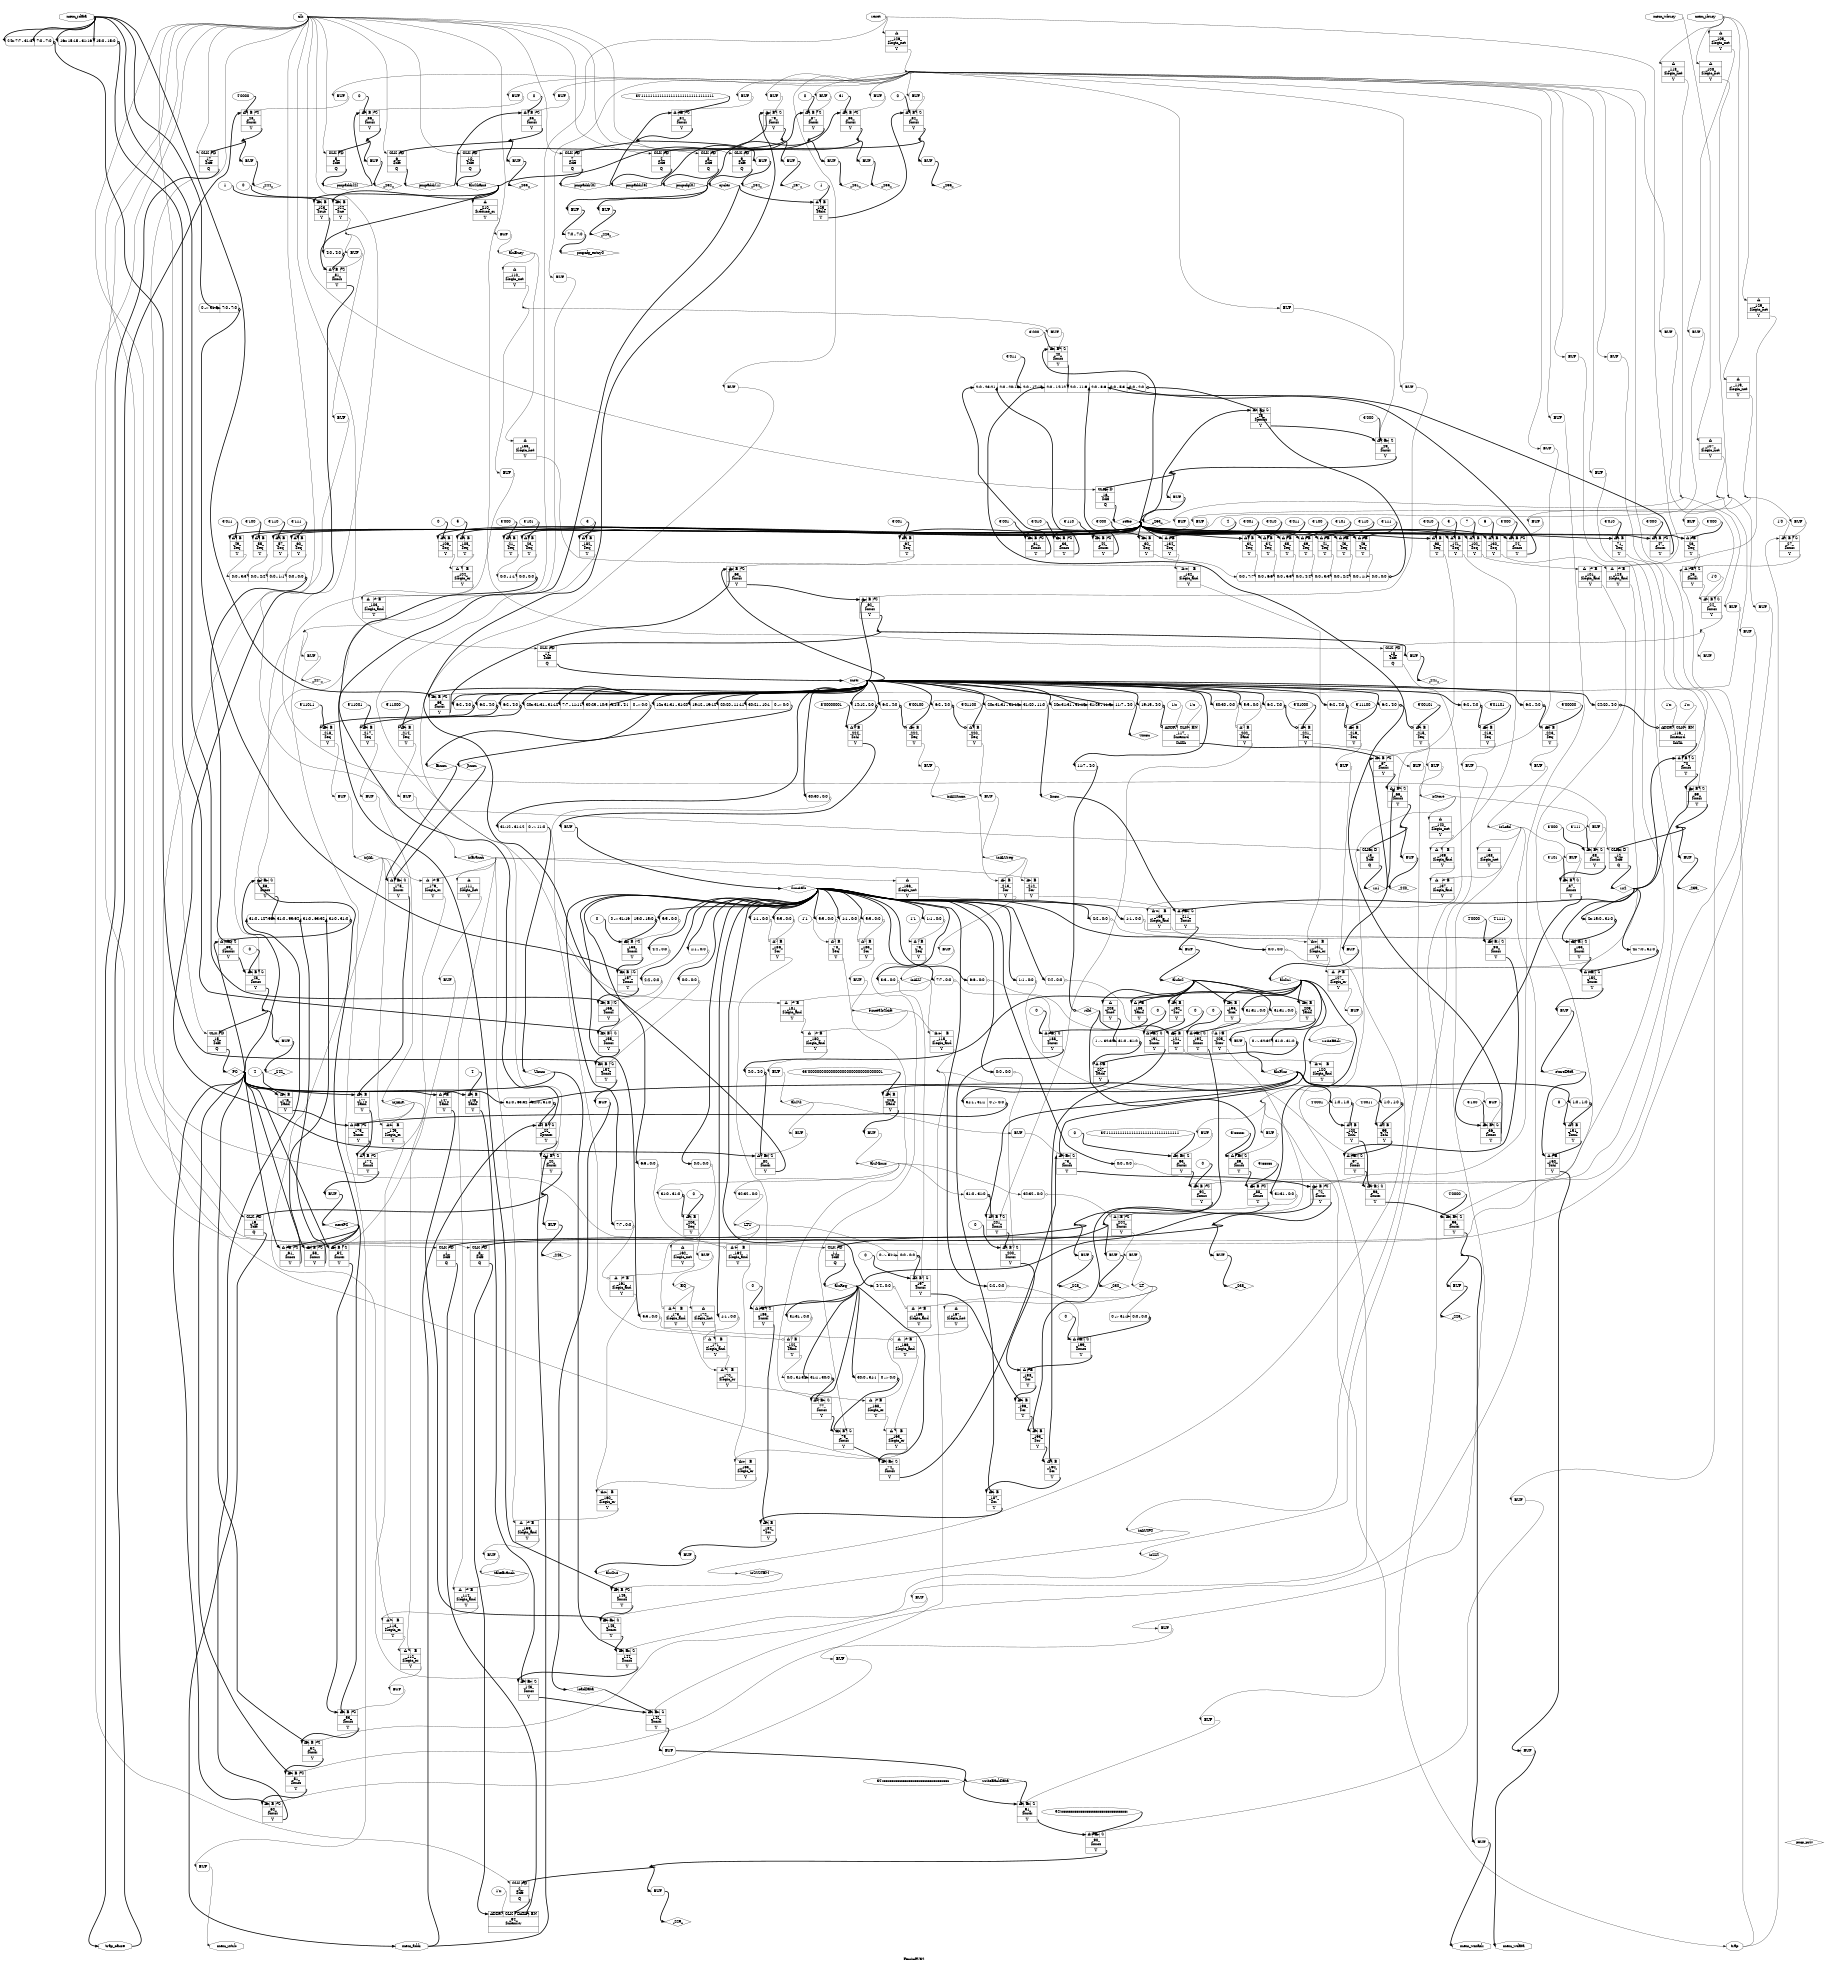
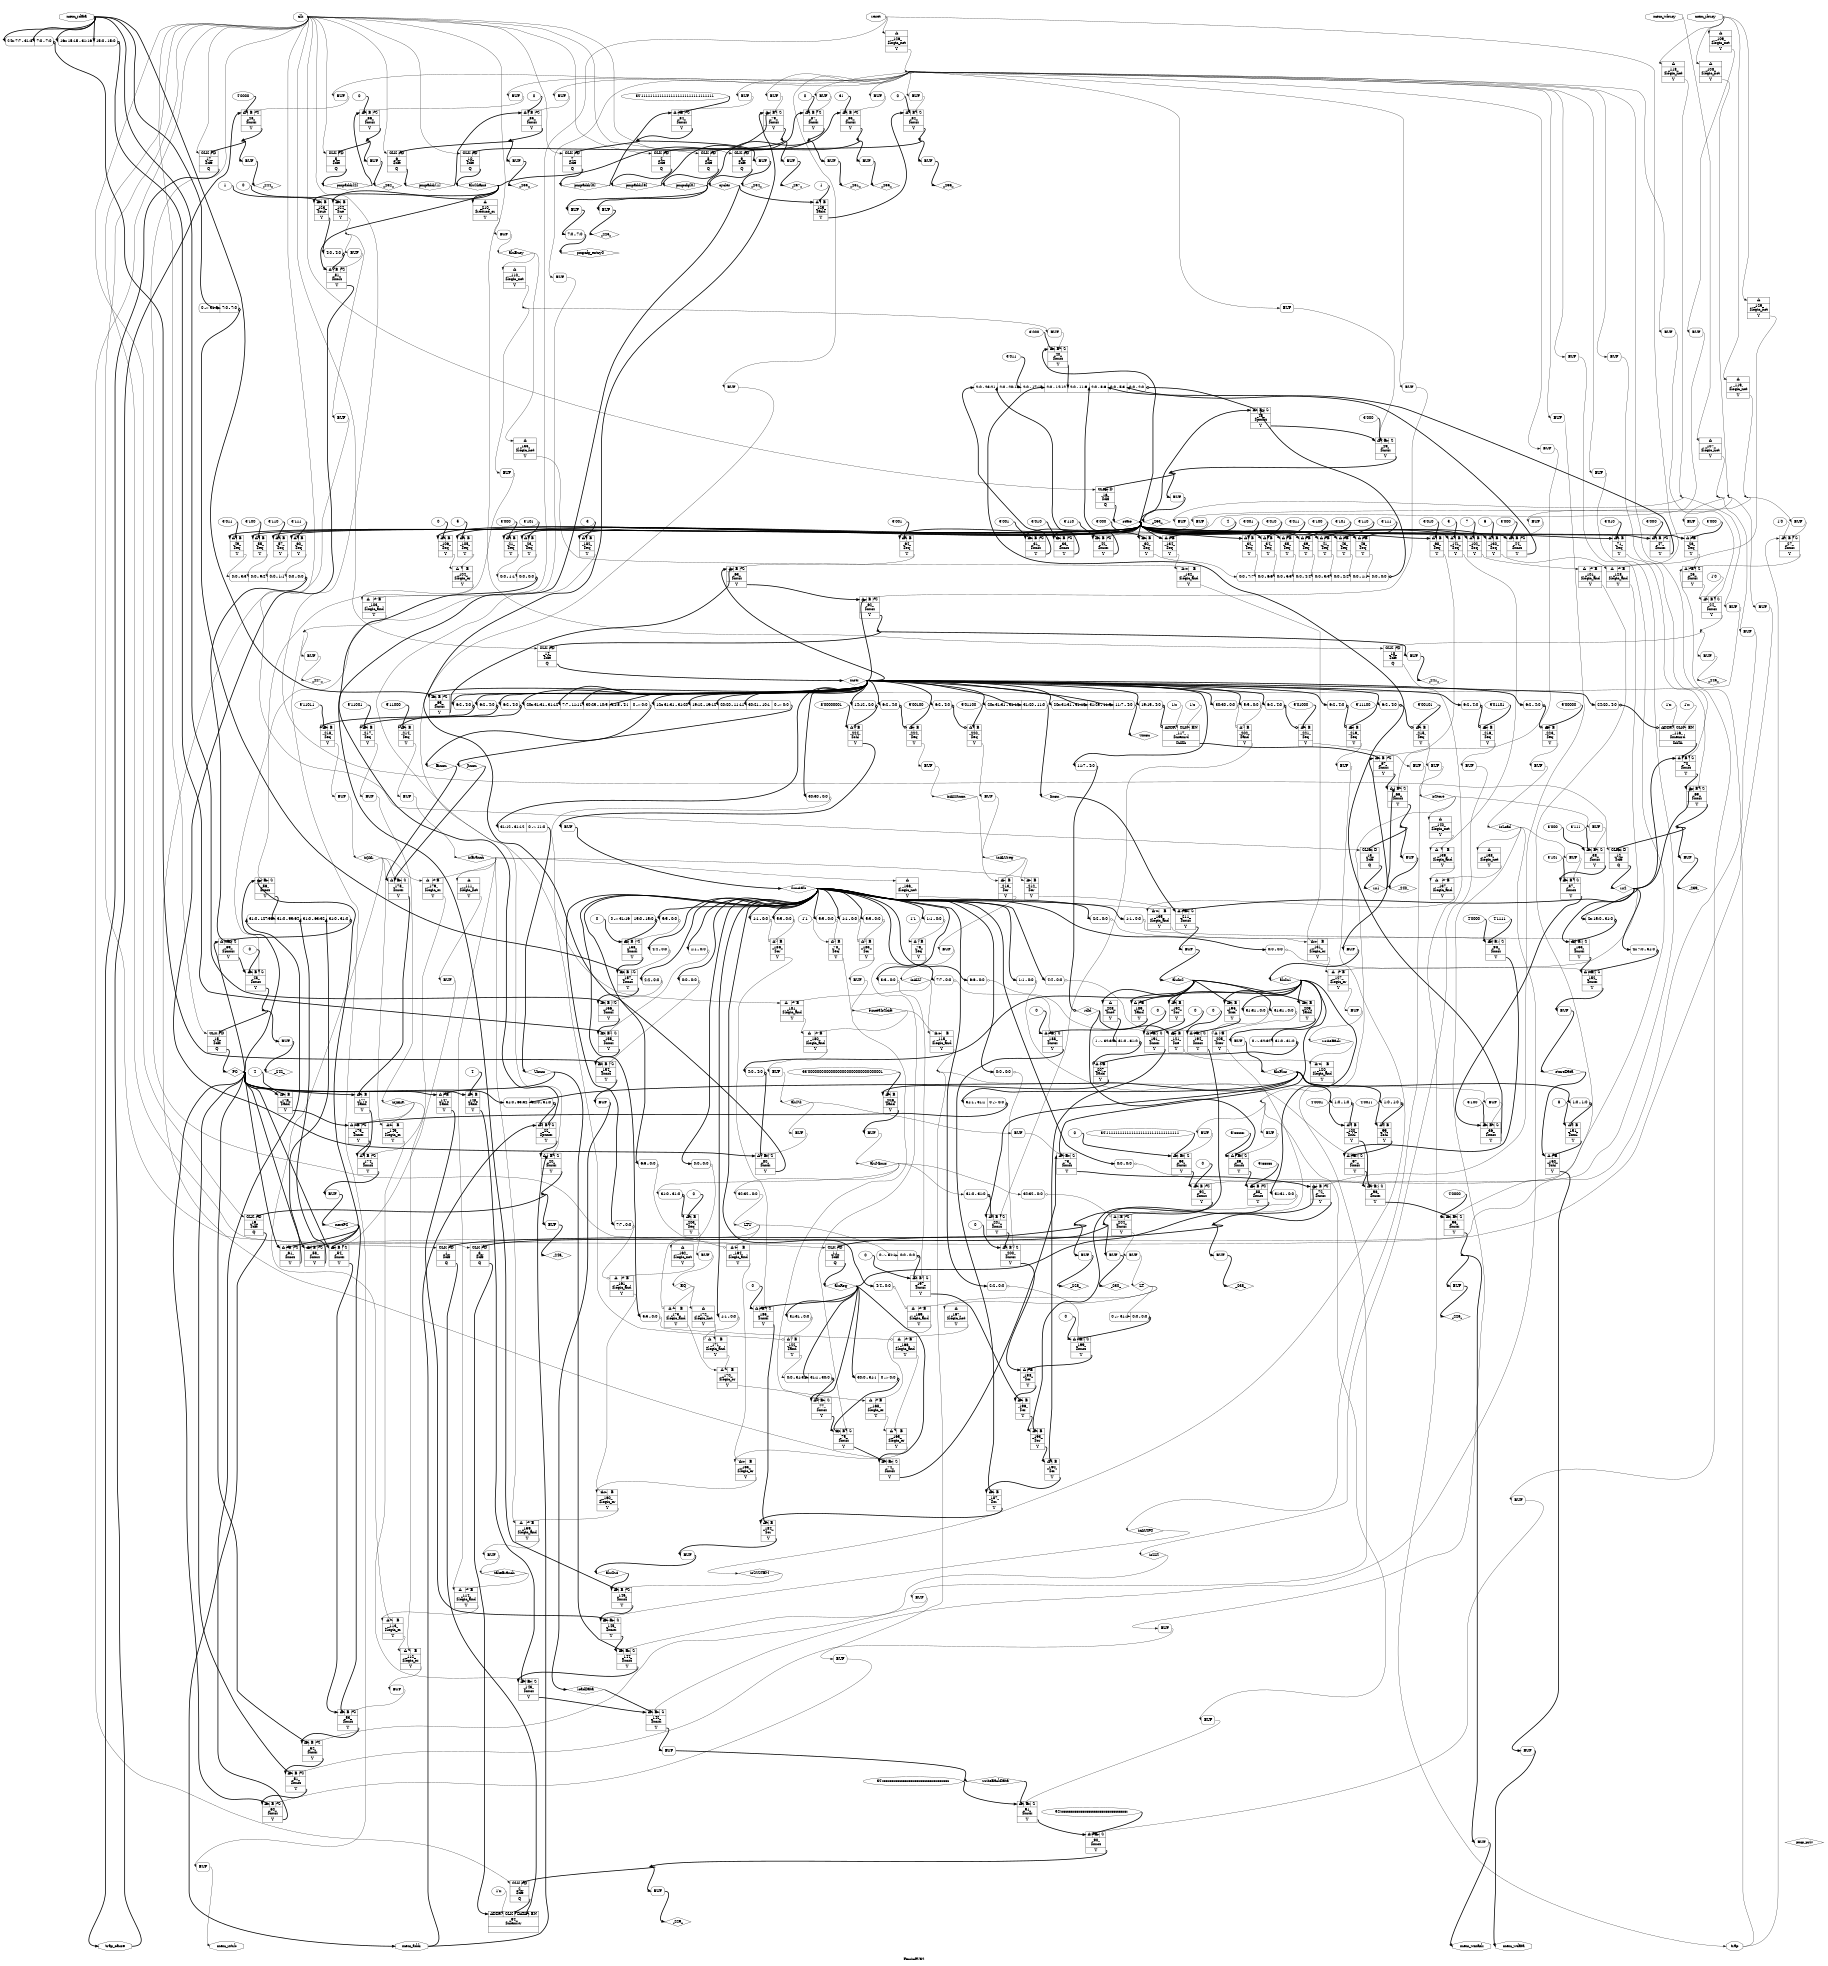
(258, 577) -> (258, 577)
none -> (1713, 681)
